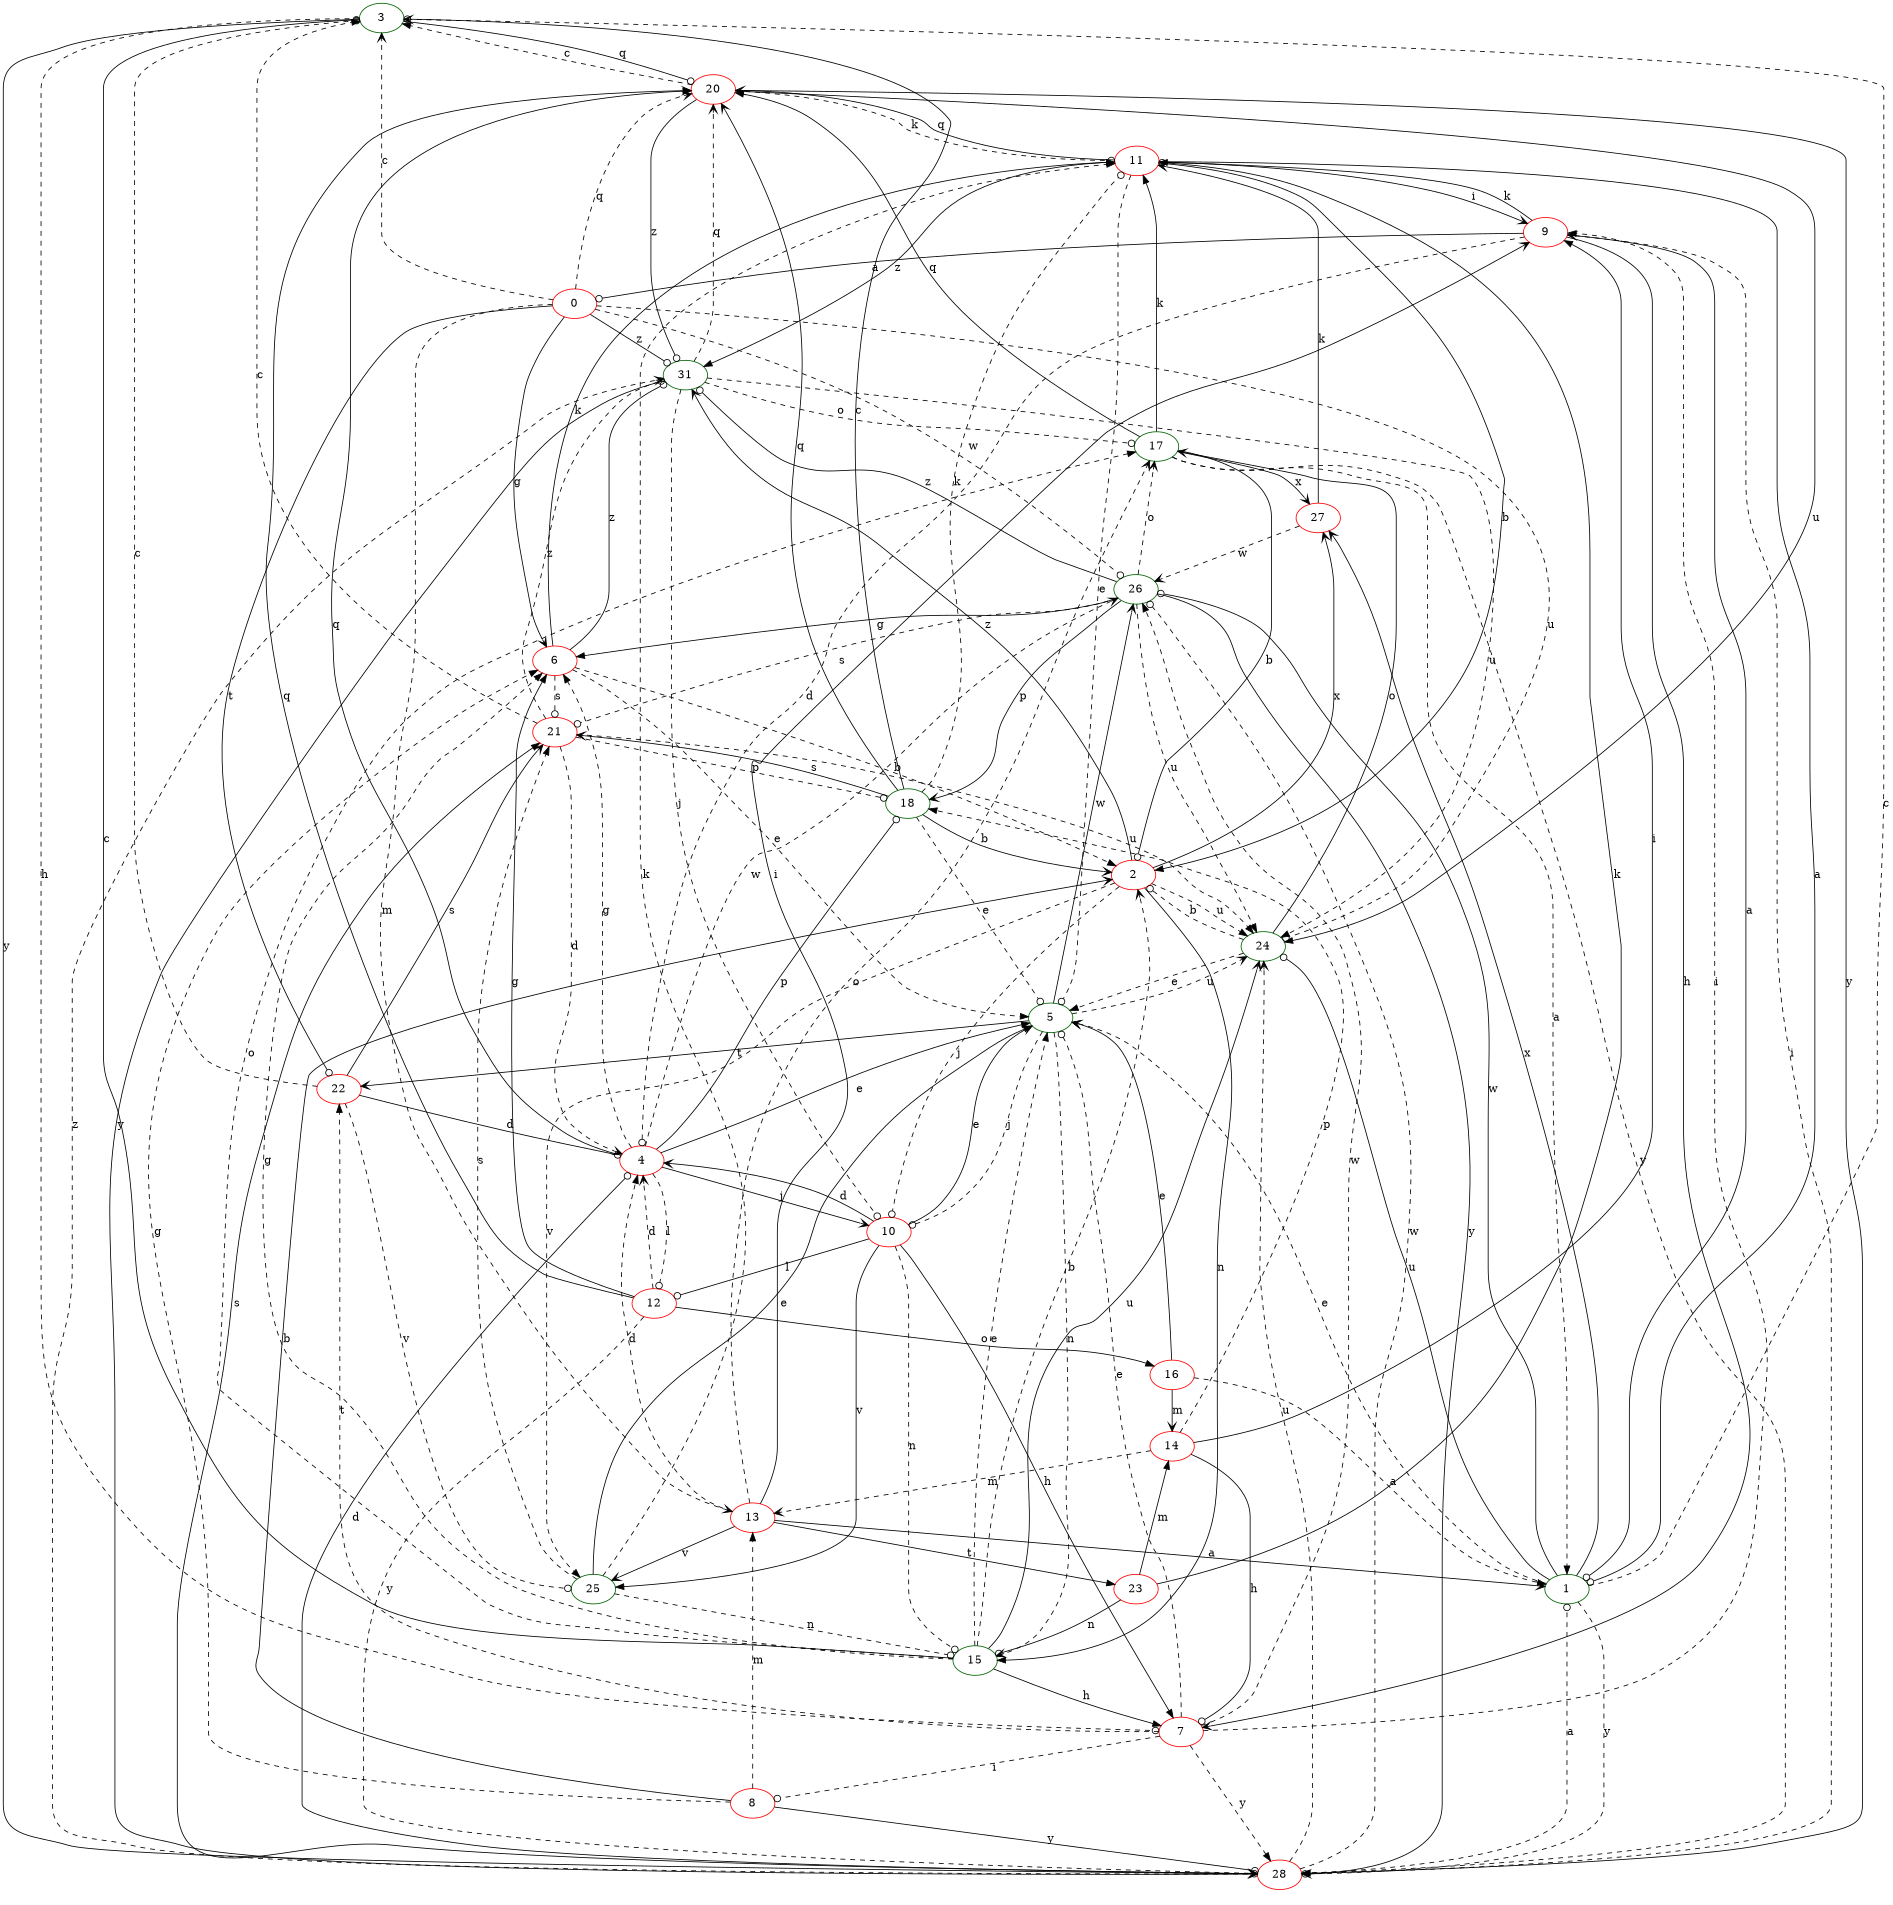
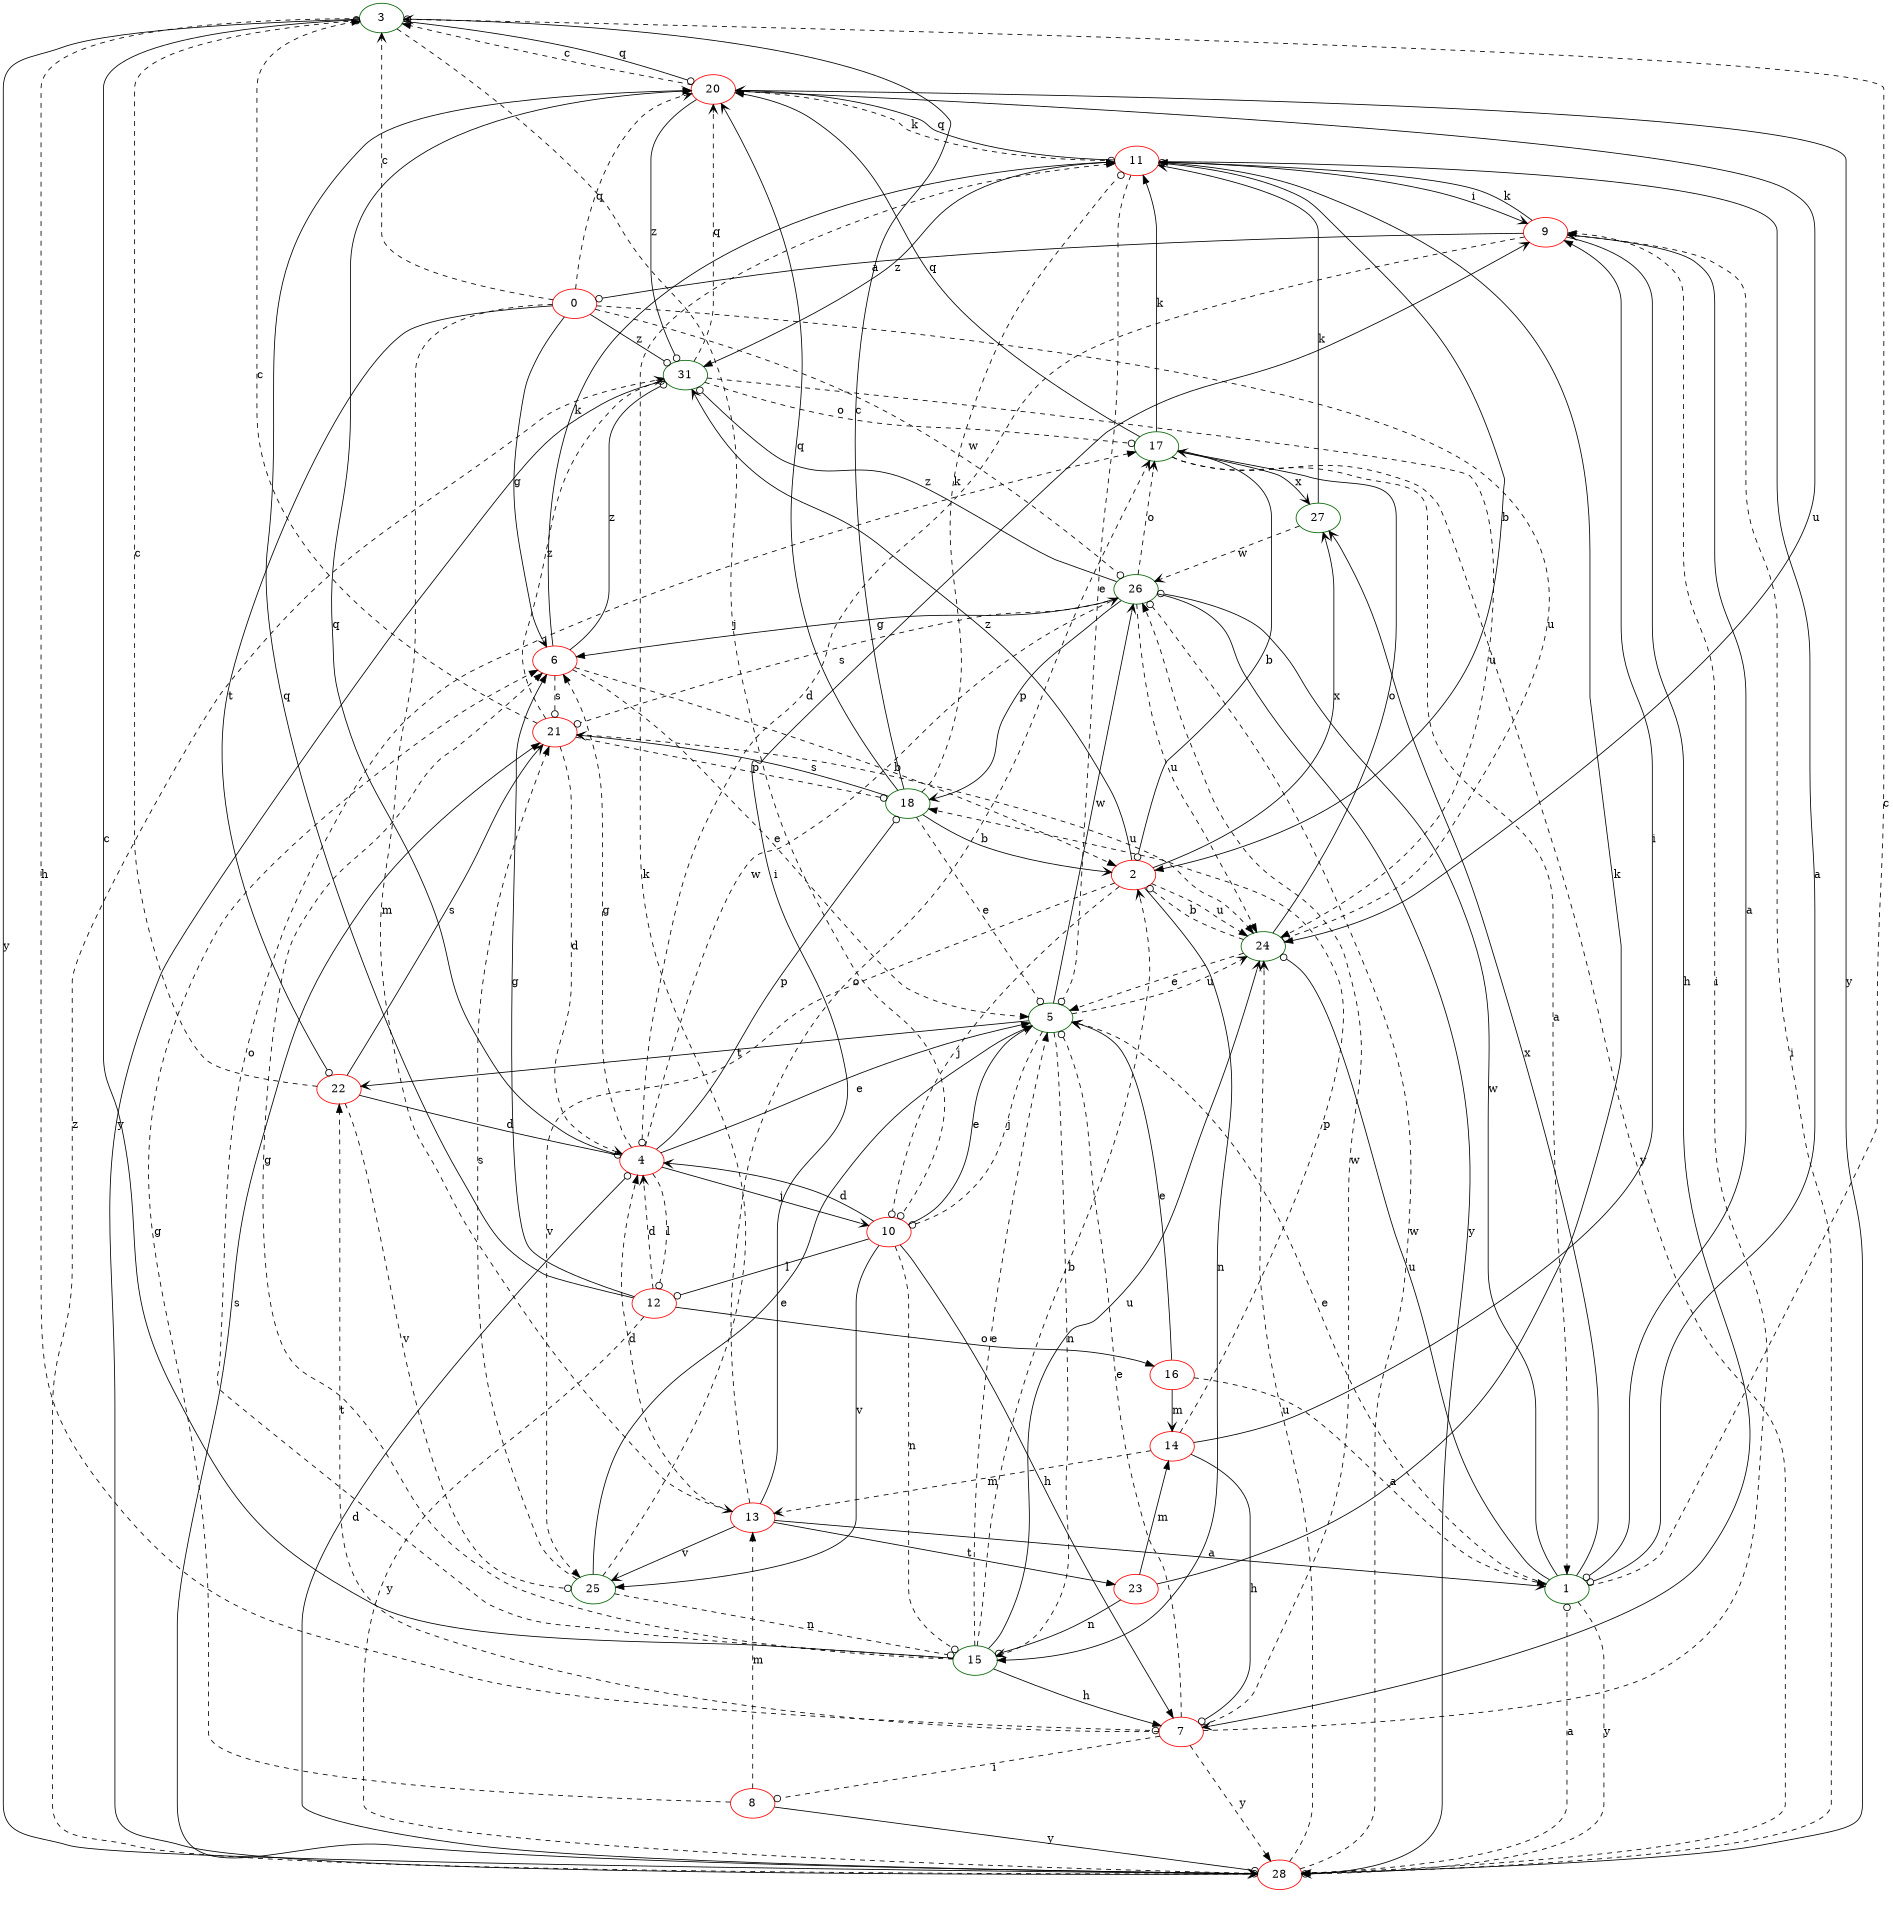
(1318, 518) -> (1318, 518)
(680, 826) -> (731, 586)
(293, 1212) -> none
